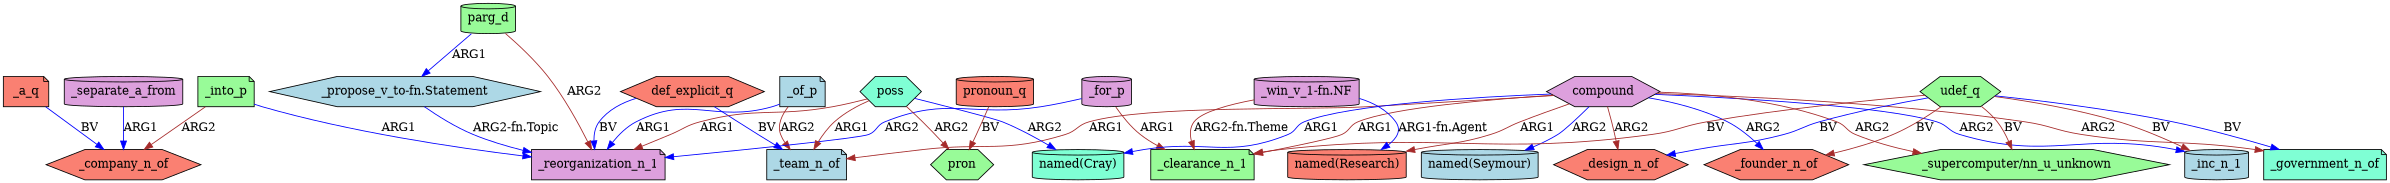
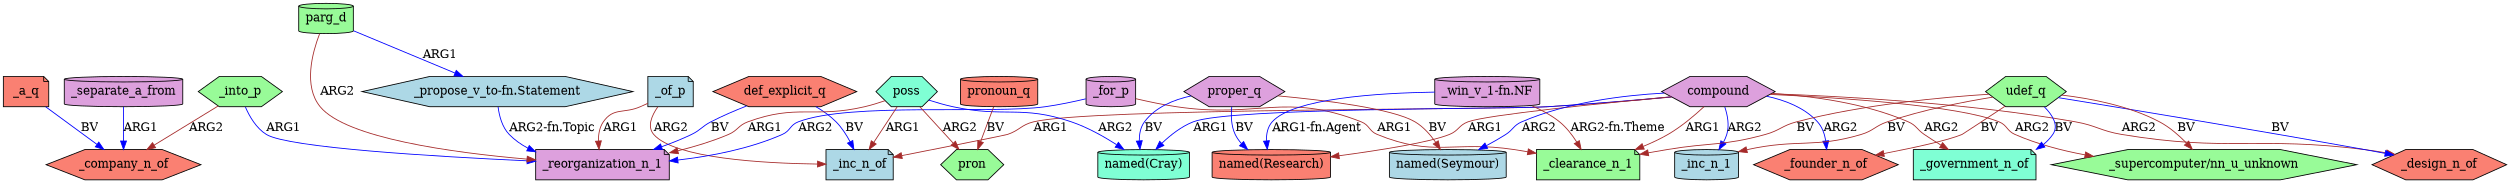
(226, 92) -> (240, 92)
none -> (1234, 92)
(692, 109) -> (615, 113)
(807, 165) -> (860, 165)
